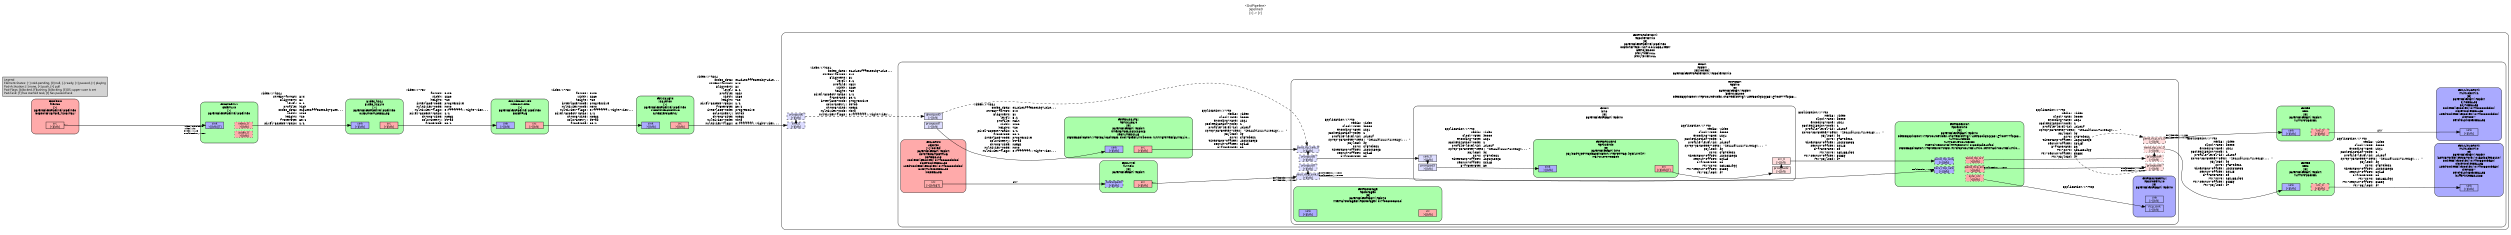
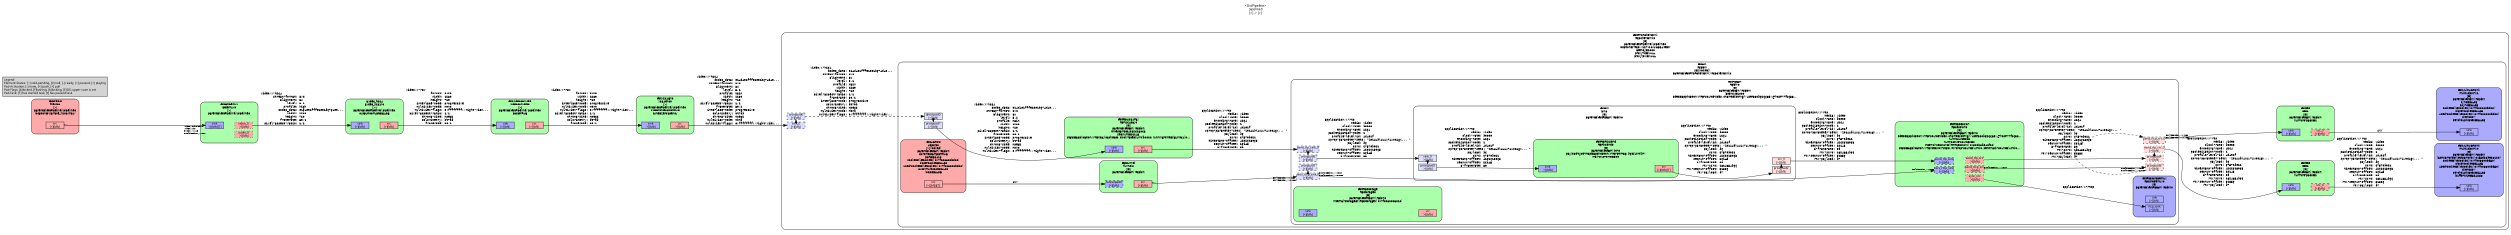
(1137, 95) -> (933, 120)
